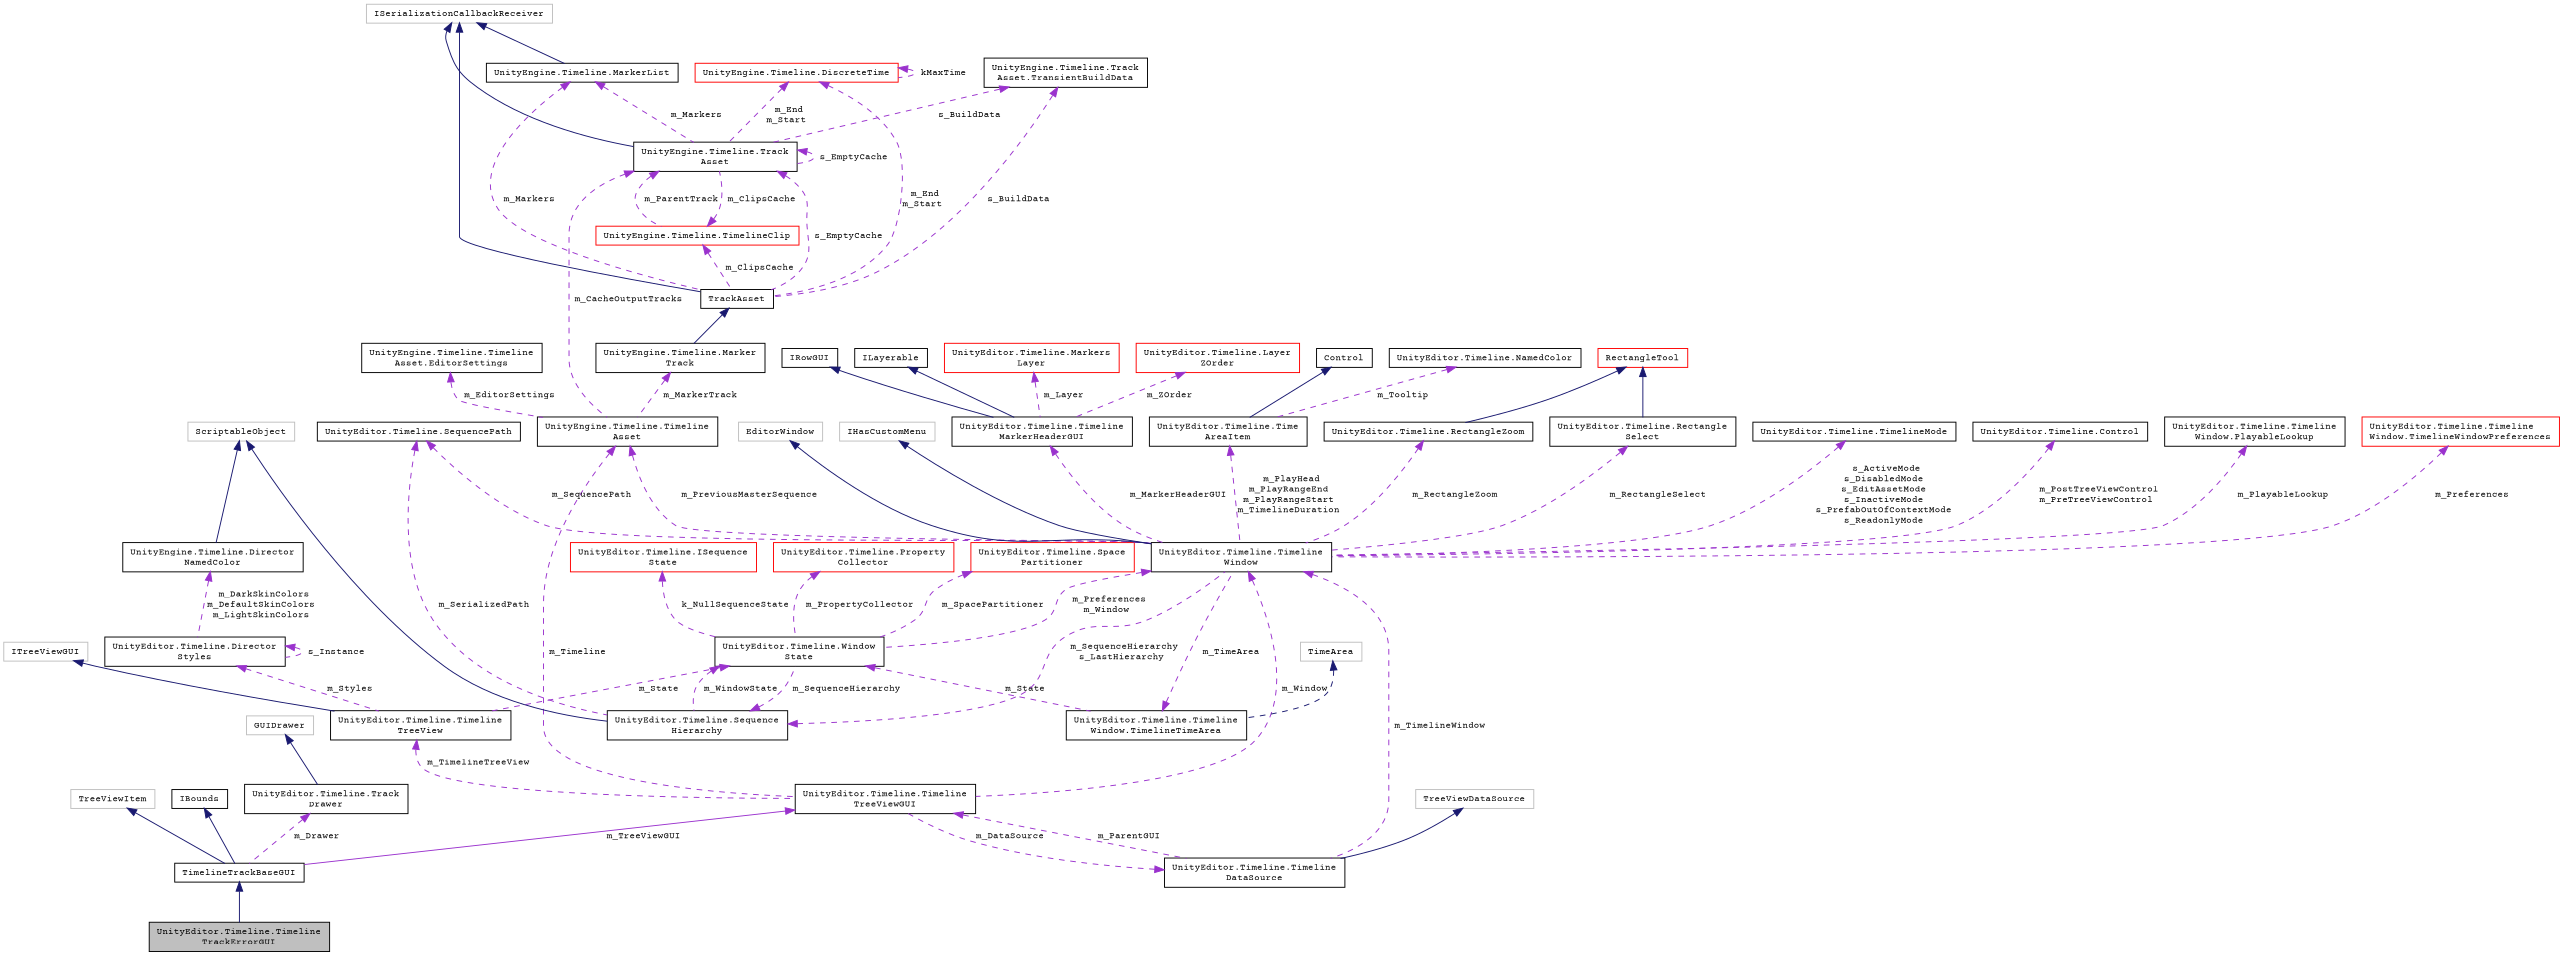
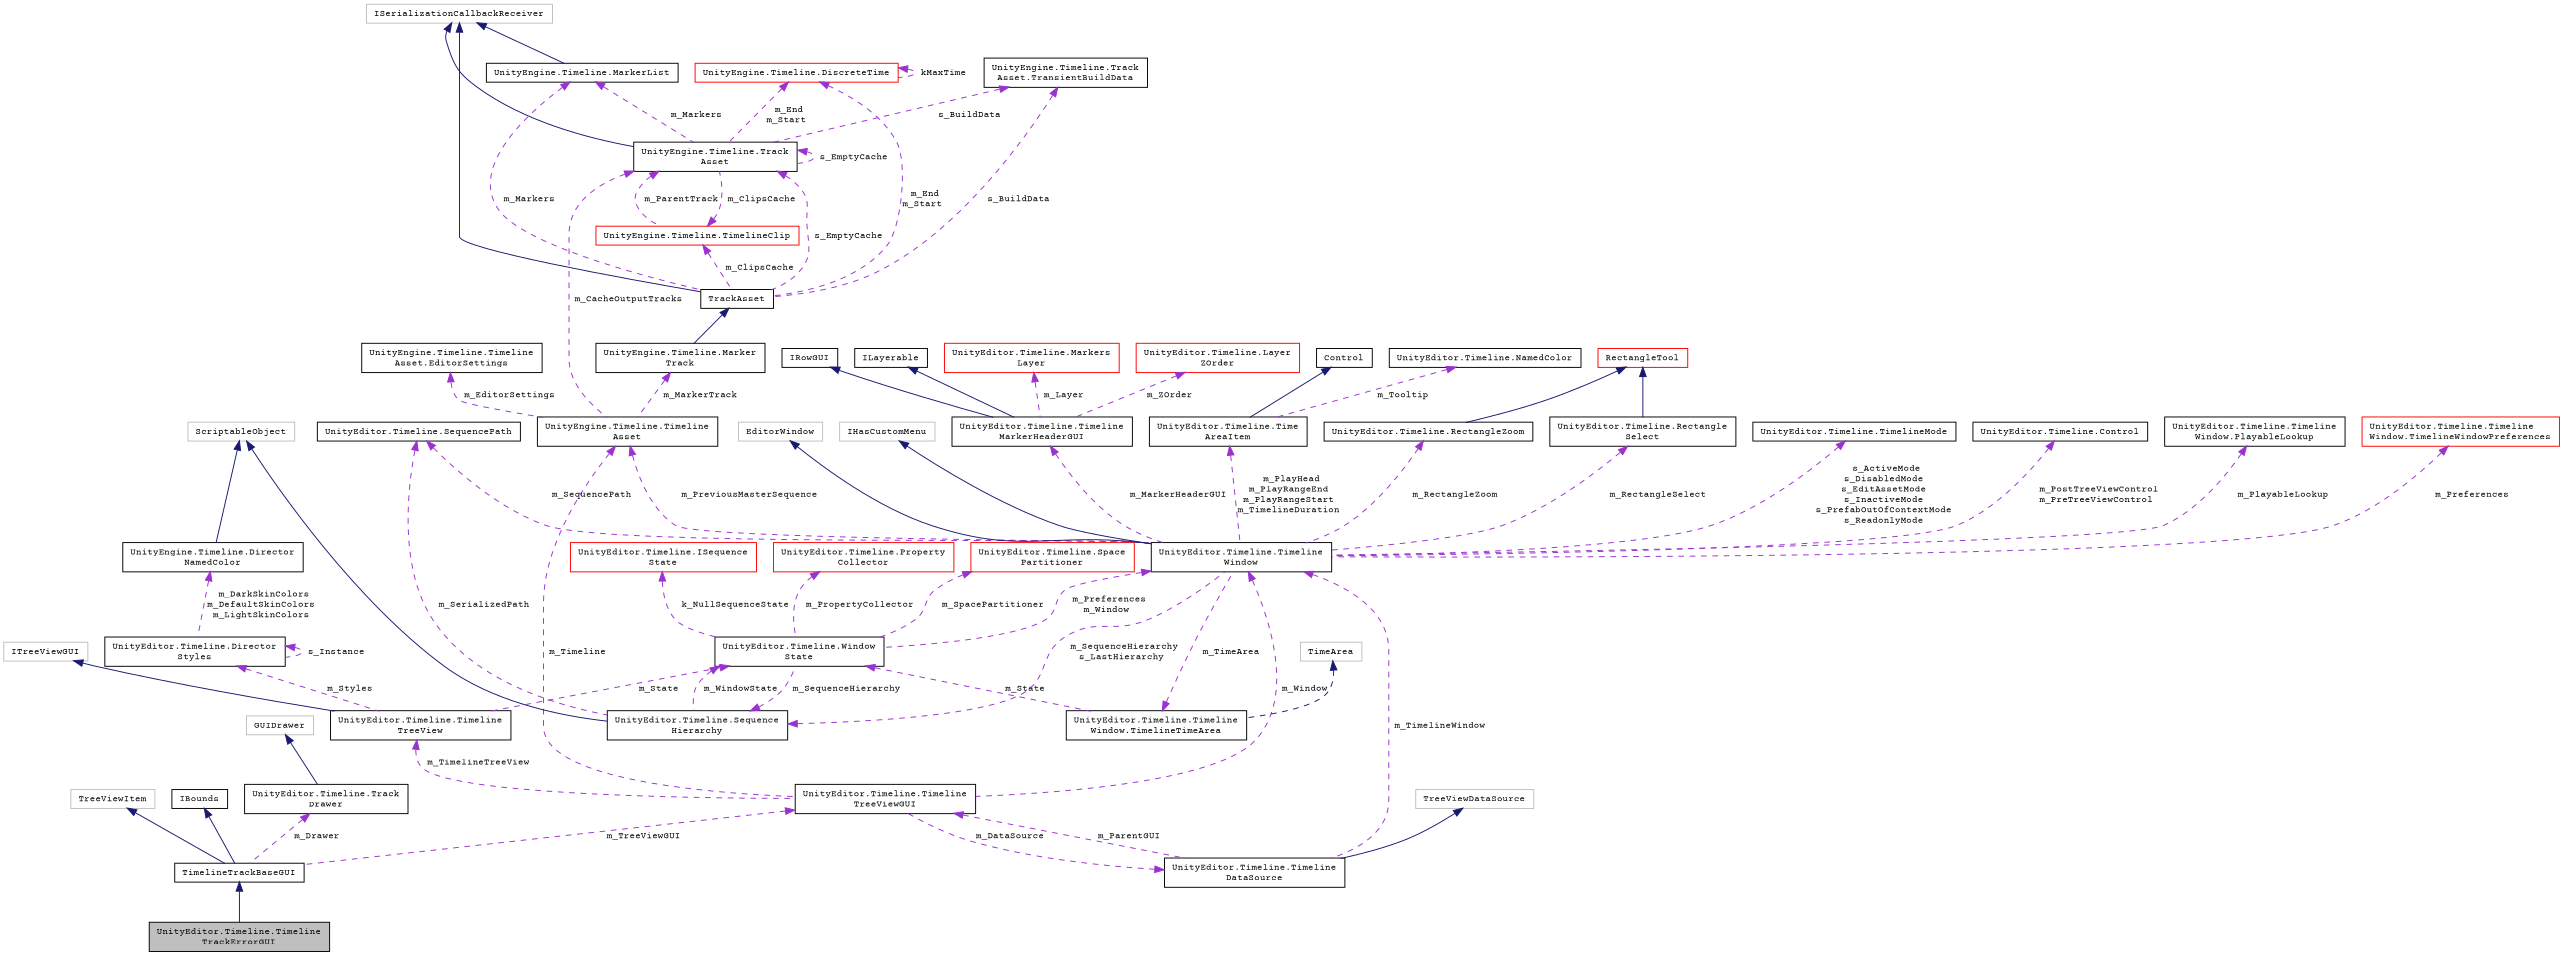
(545, 838) -> (545, 838)
